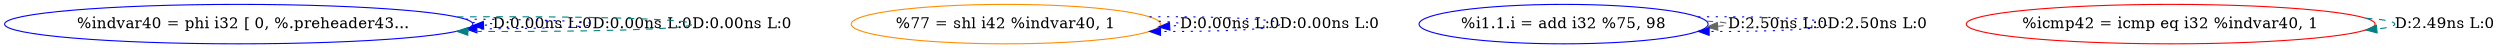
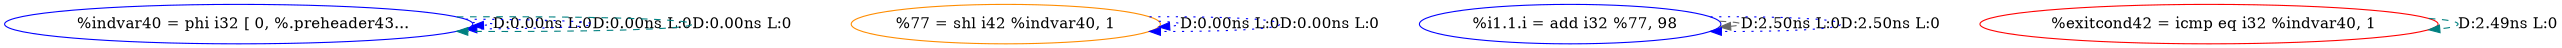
(1564, 24) -> (1570, 24)
(2171, 24) -> (2209, 24)
